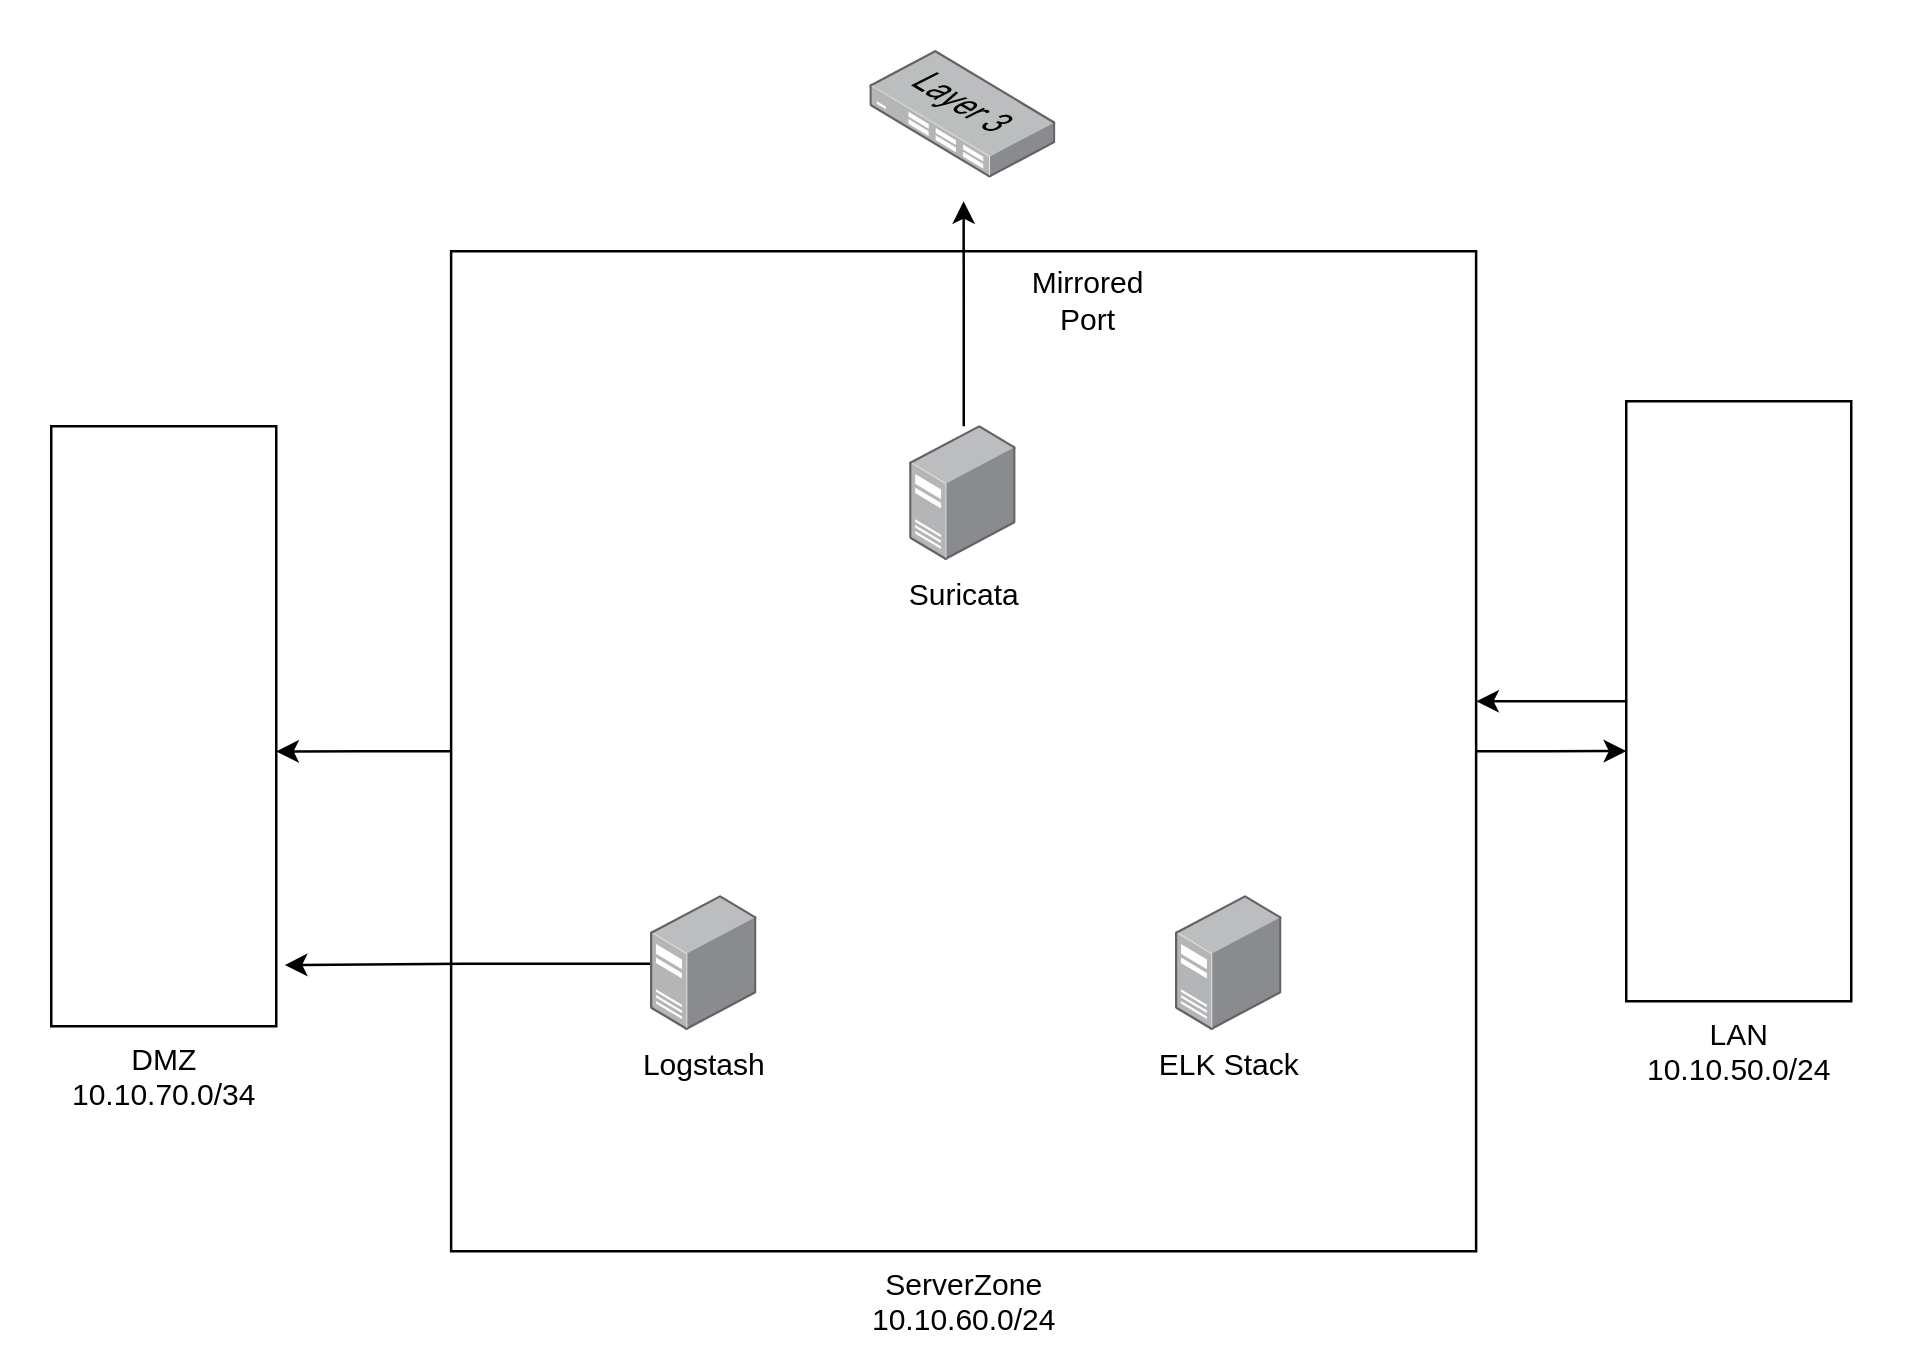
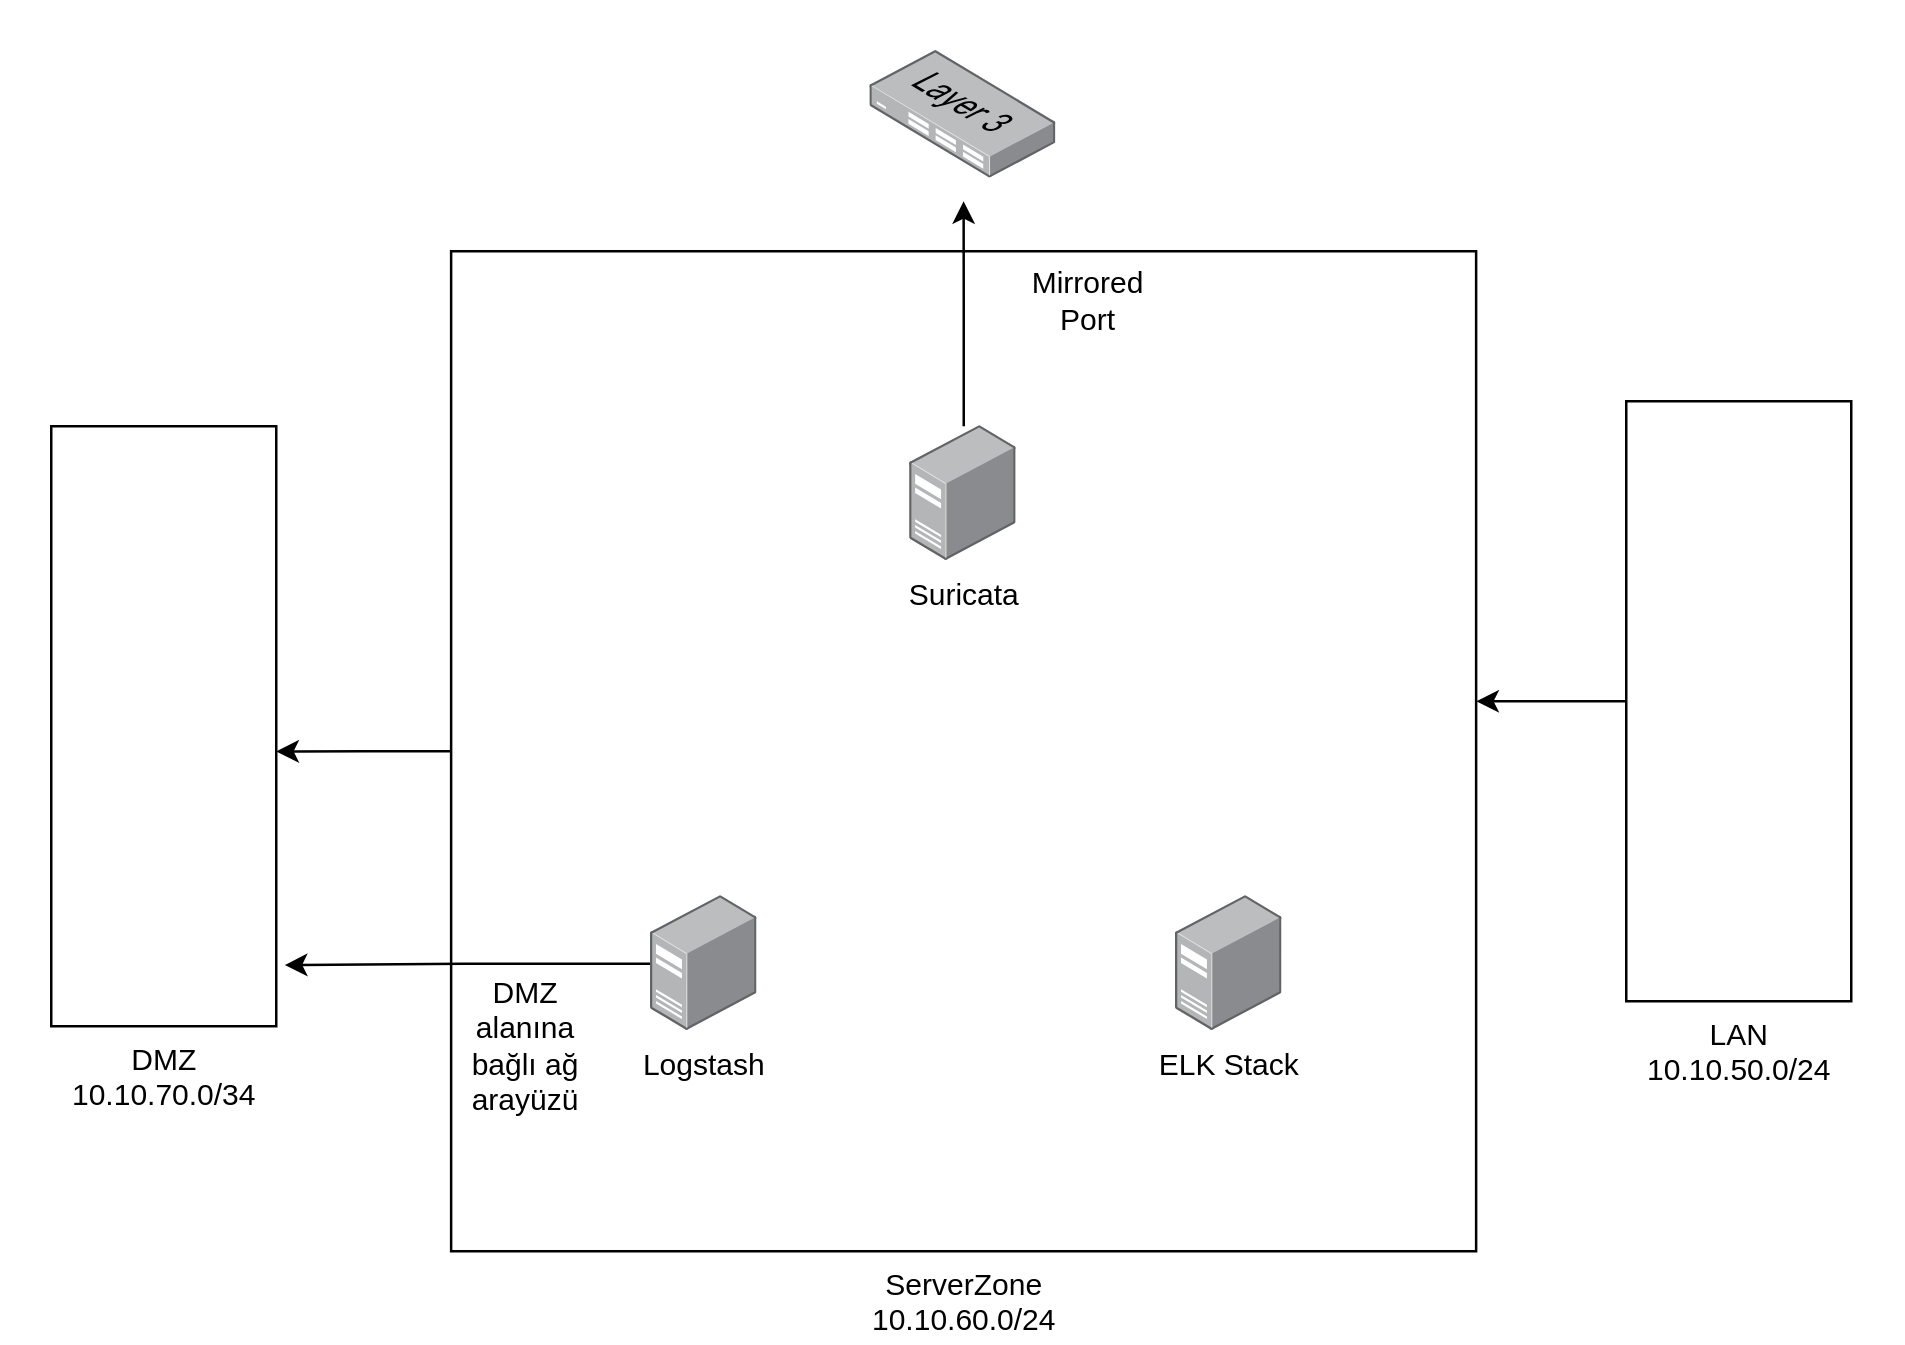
(1545, 751) -> none
none -> (526, 1045)
